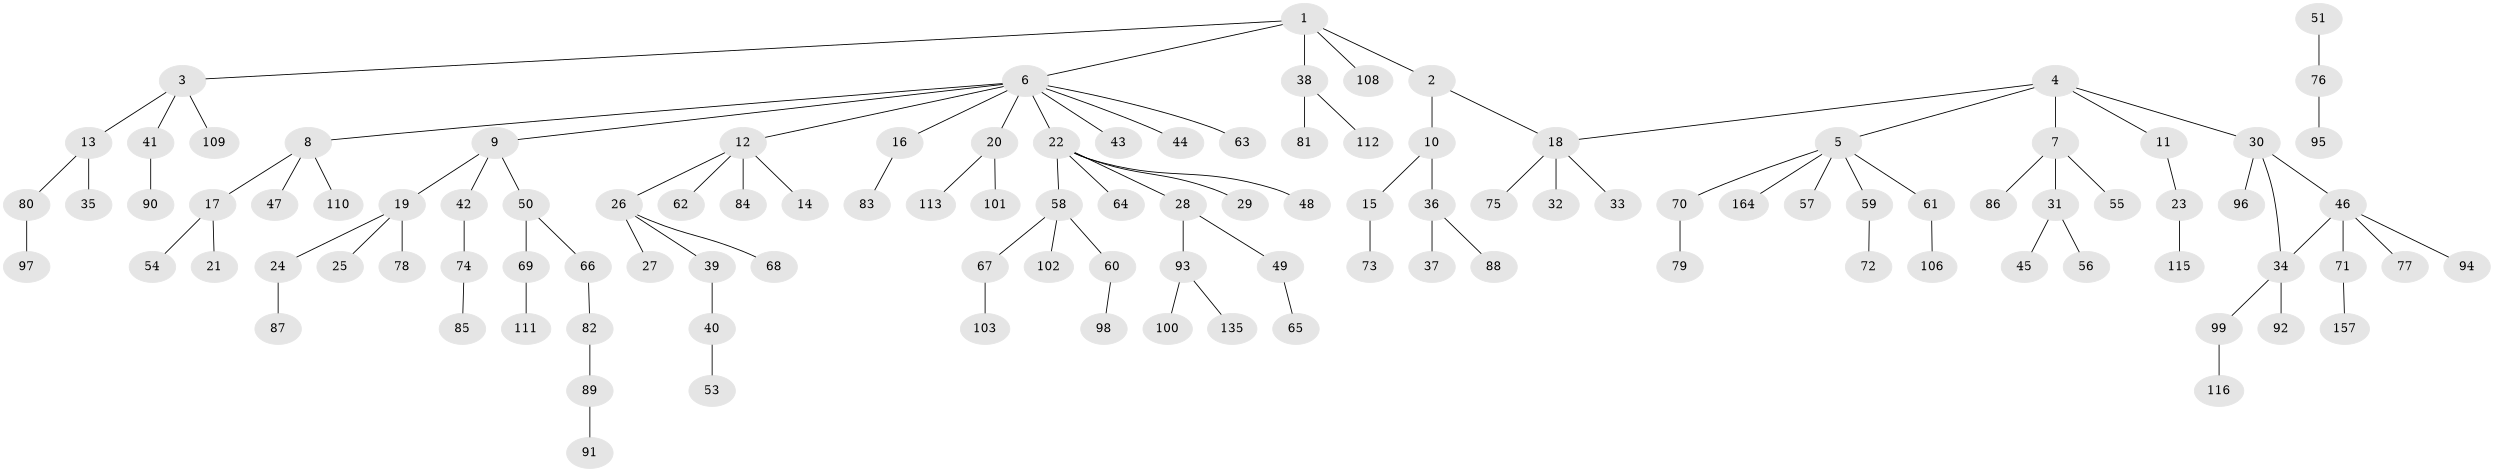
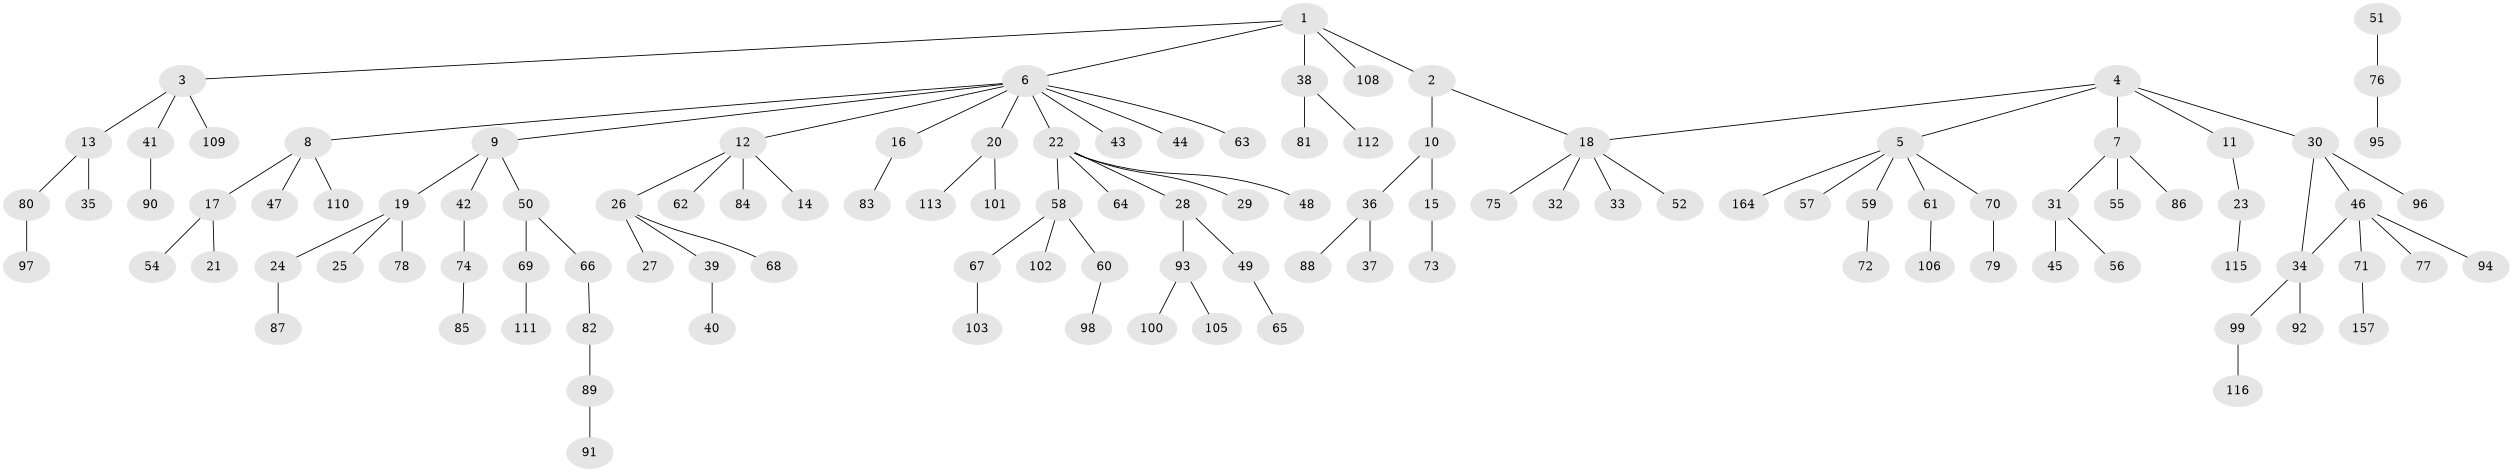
none -> (1680, 205)
(1232, 329) -> (1217, 329)
(712, 391) -> none
